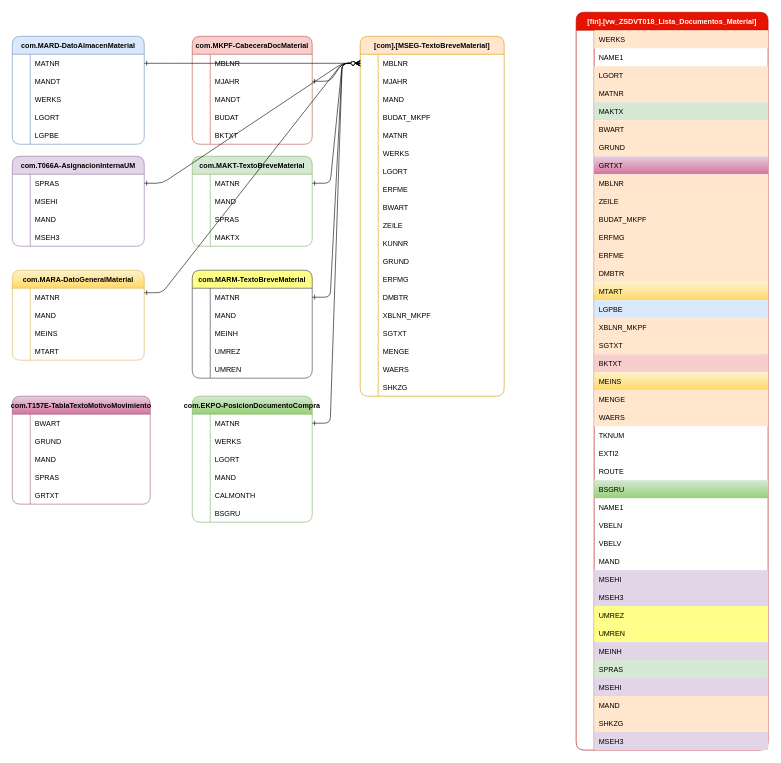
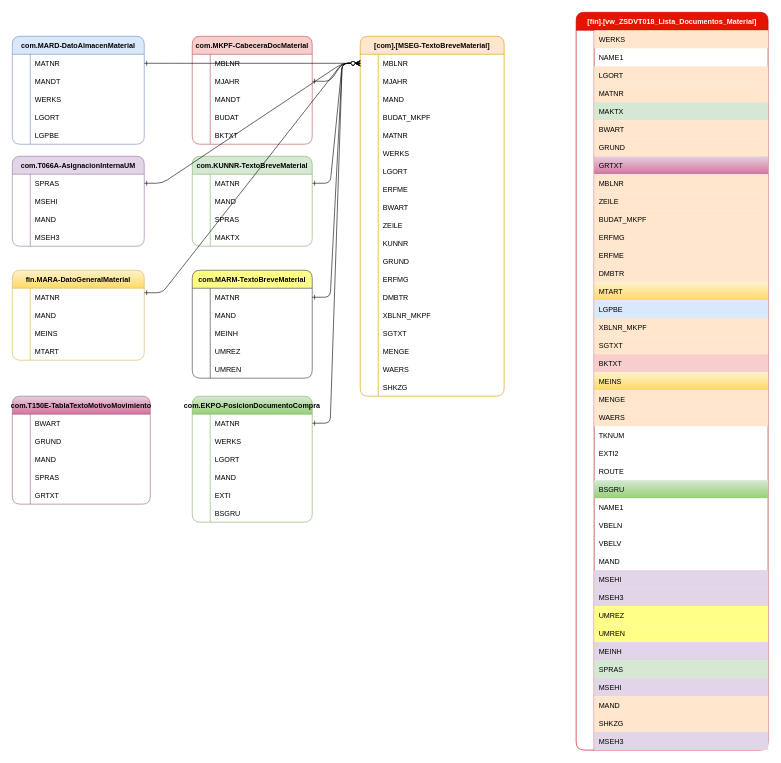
(252, 166) -> (252, 166)
(78, 280) -> (78, 280)
(81, 406) -> (81, 406)
(231, 496) -> (223, 496)
